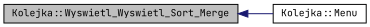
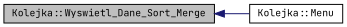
(121, 14) -> (109, 14)
